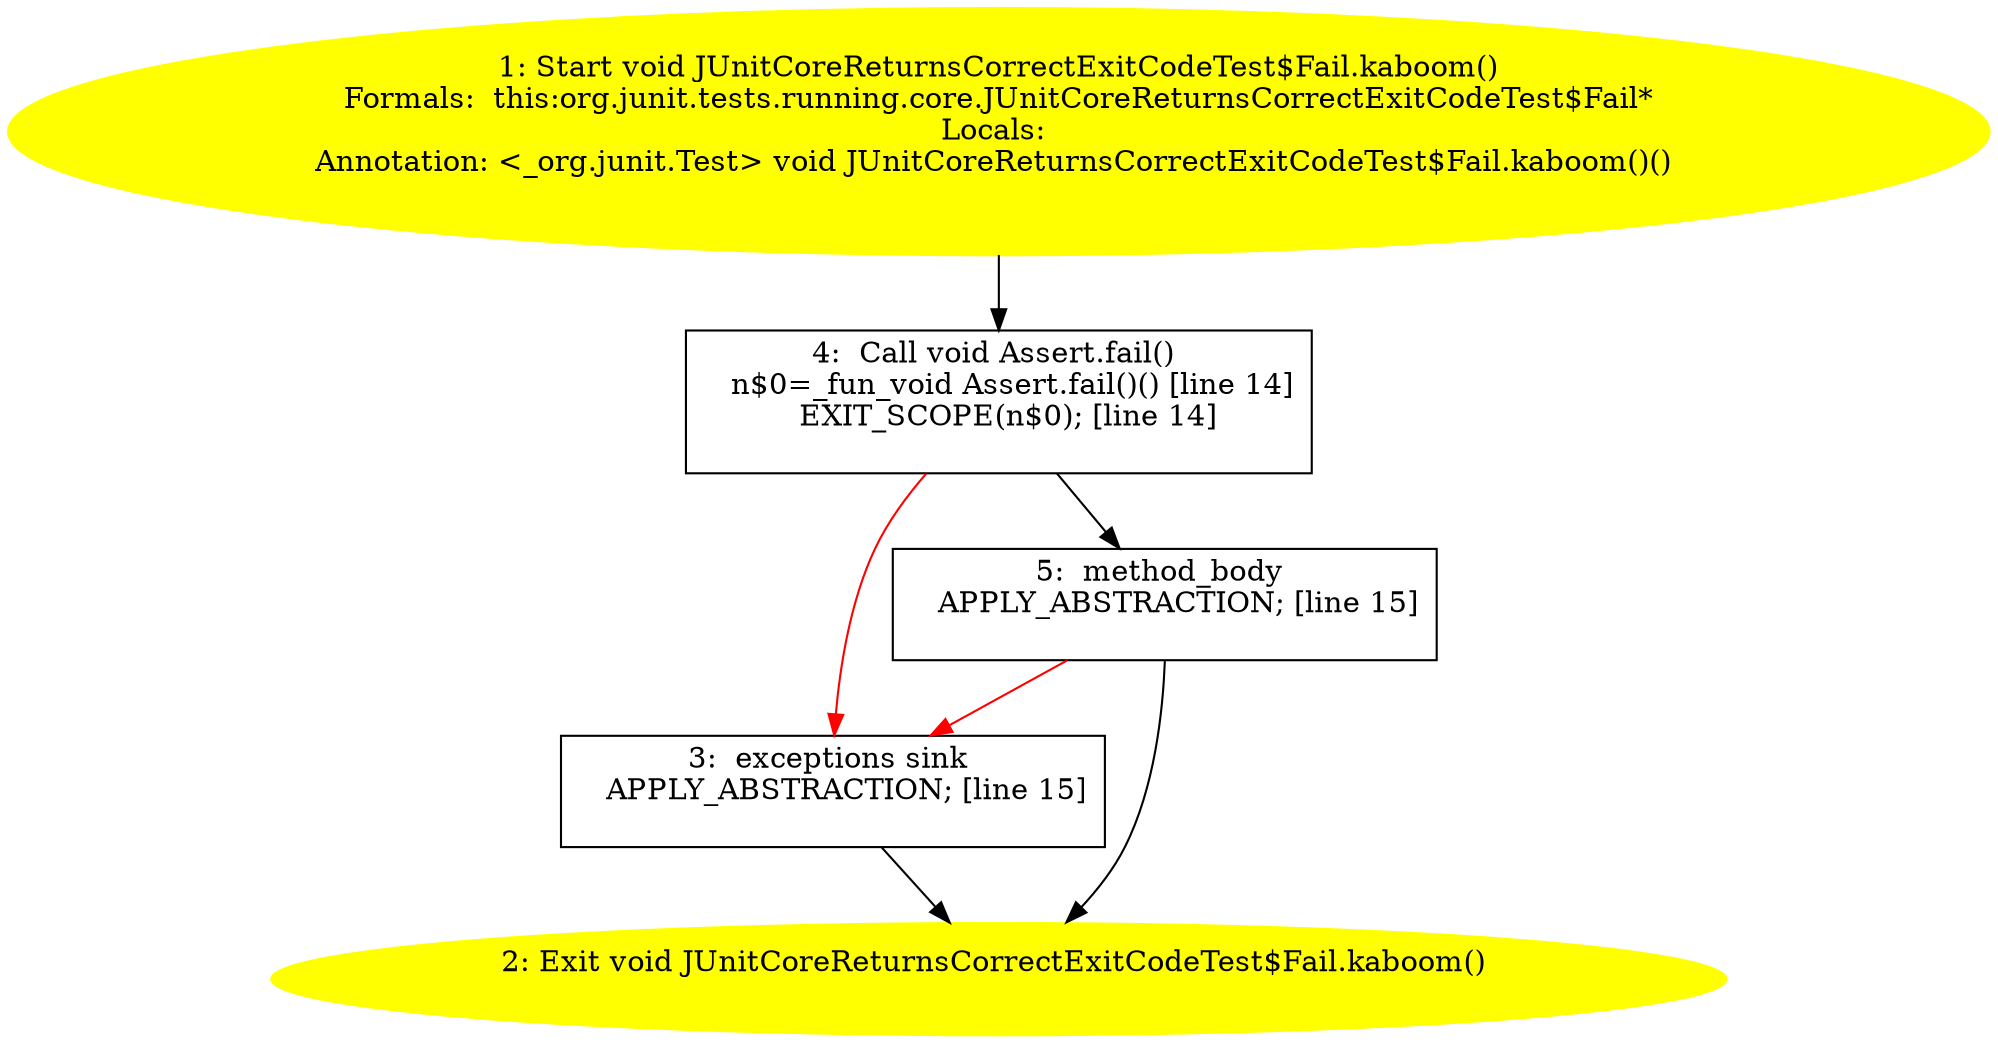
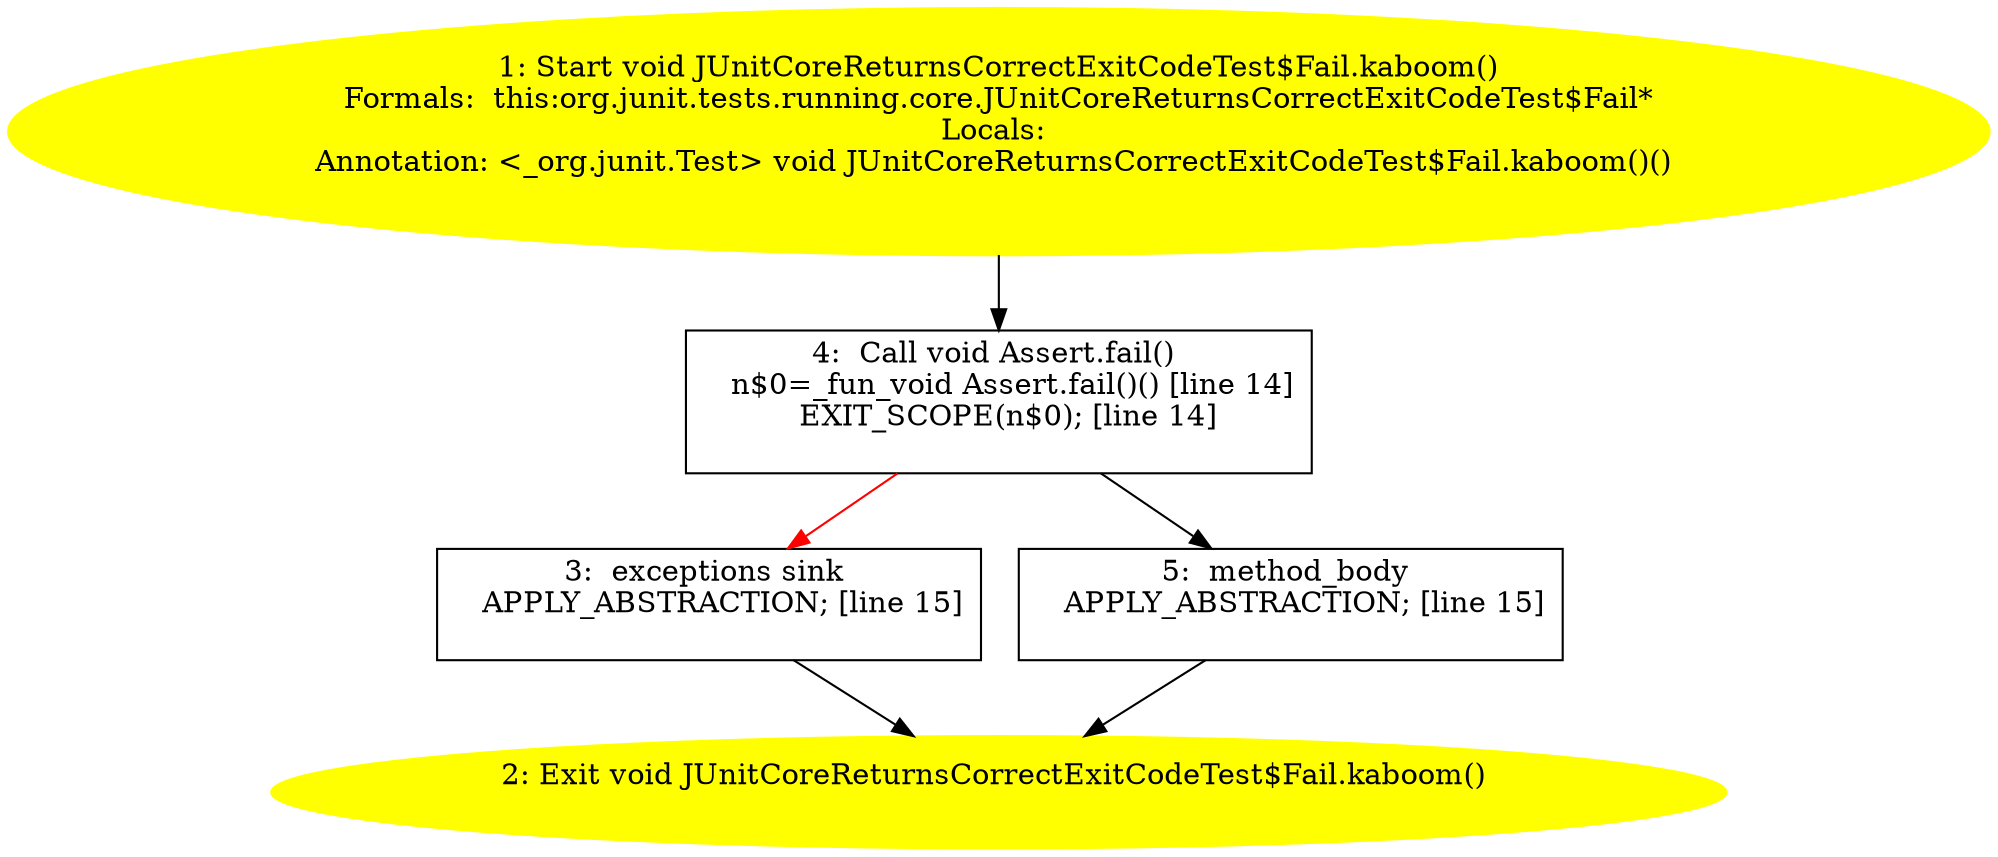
(1008, 693) -> none
